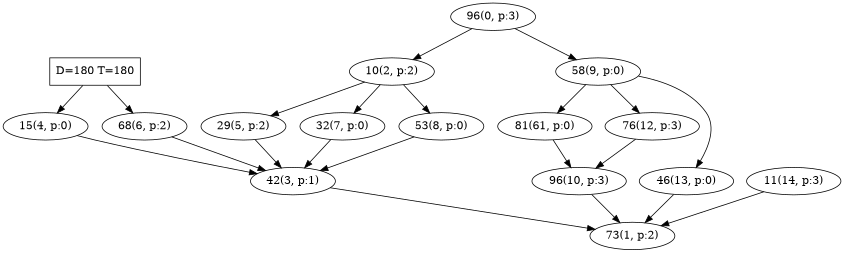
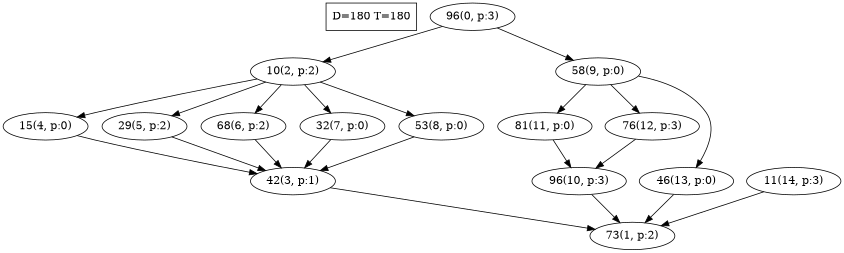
(73, 96) -> (171, 96)
(117, 96) -> (271, 96)
(545, 126) -> (545, 126)
